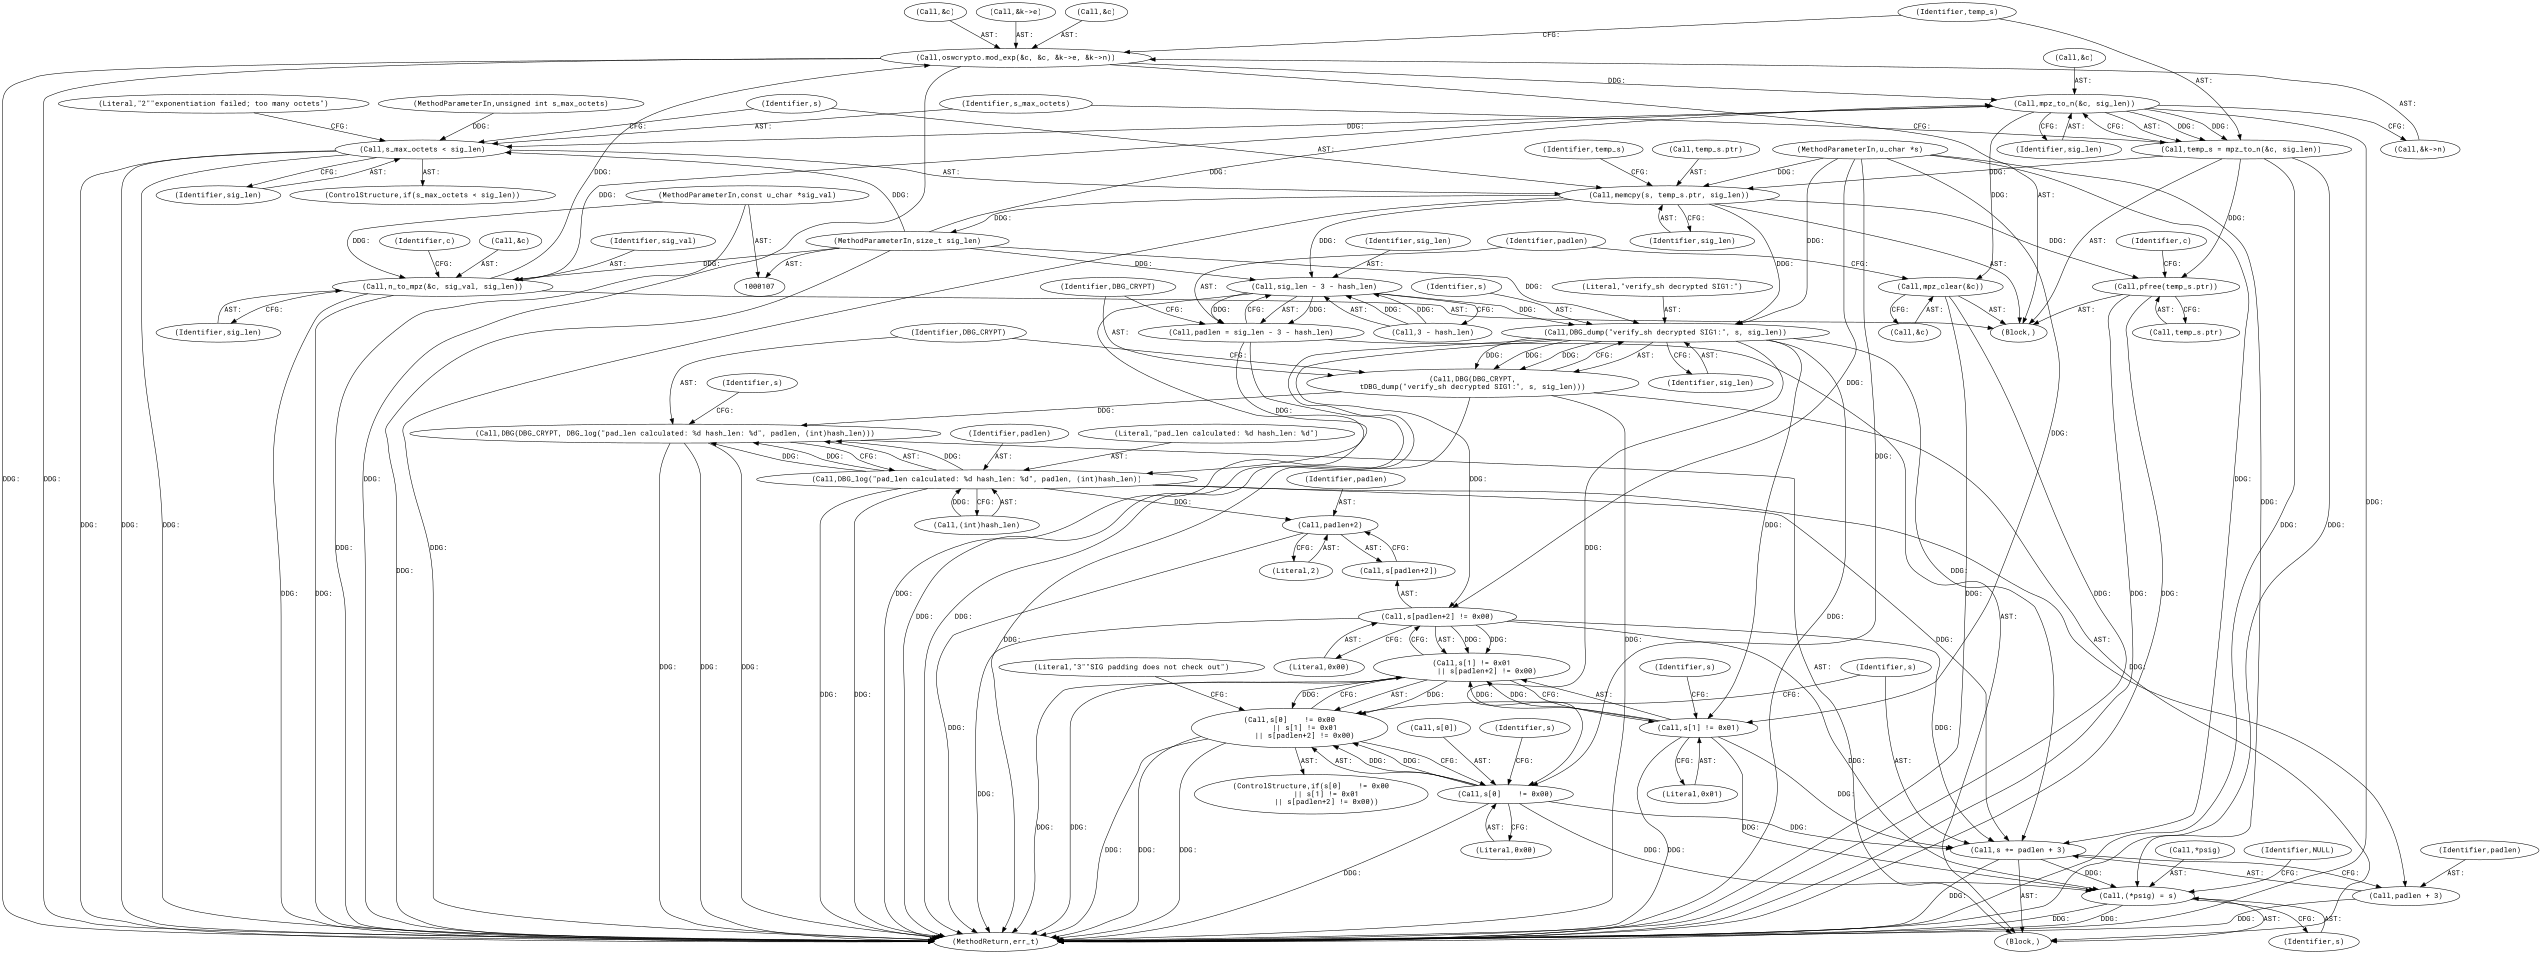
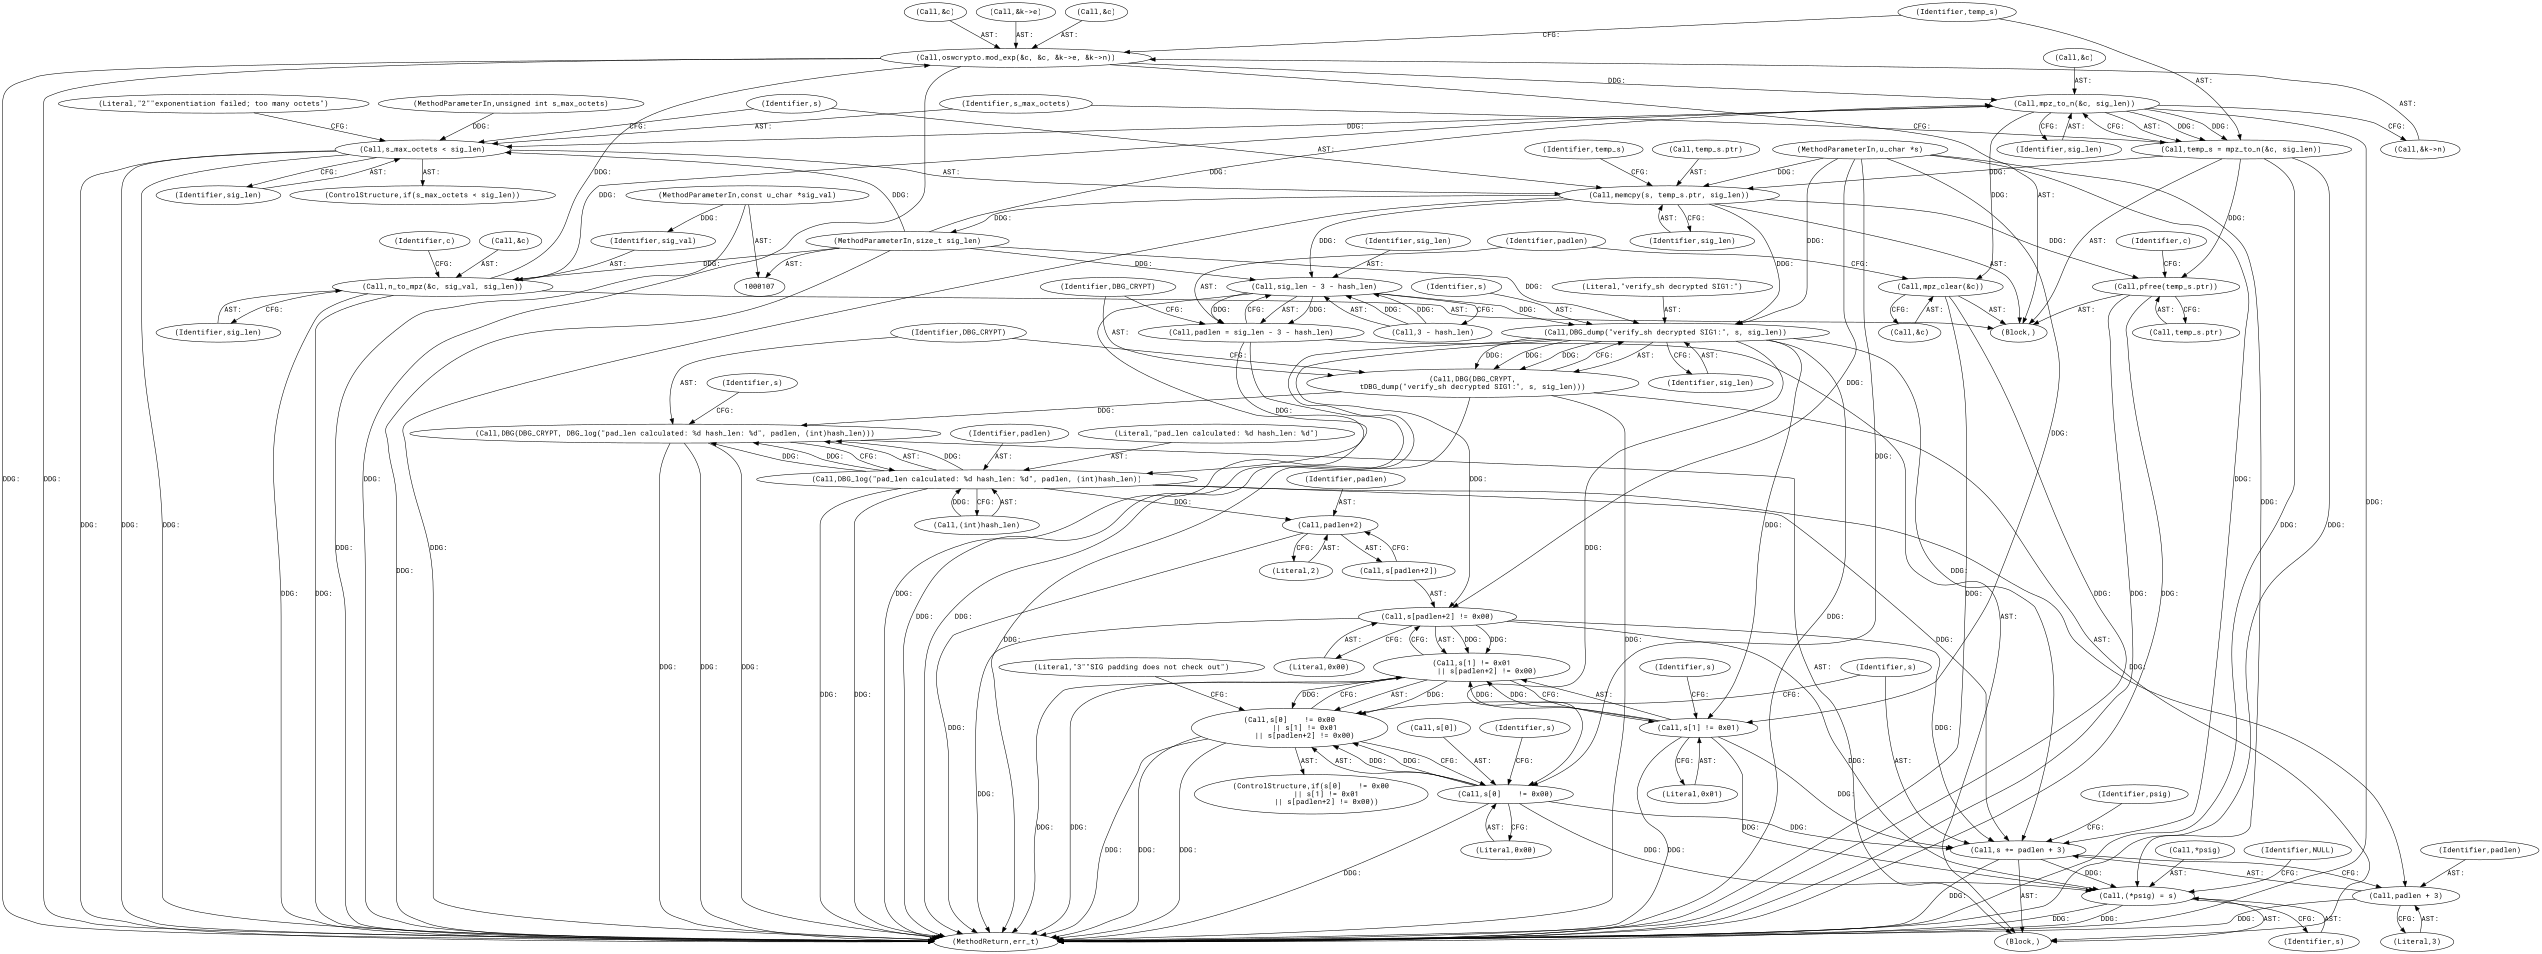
(469, 218) -> (697, 216)
(1401, 599) -> (1425, 590)
none -> (2135, 794)
none -> (2417, 942)
